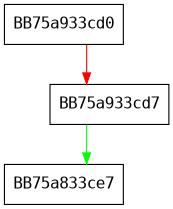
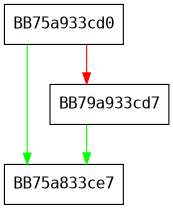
none -> (27, 99)
(109, 104) -> (109, 104)
